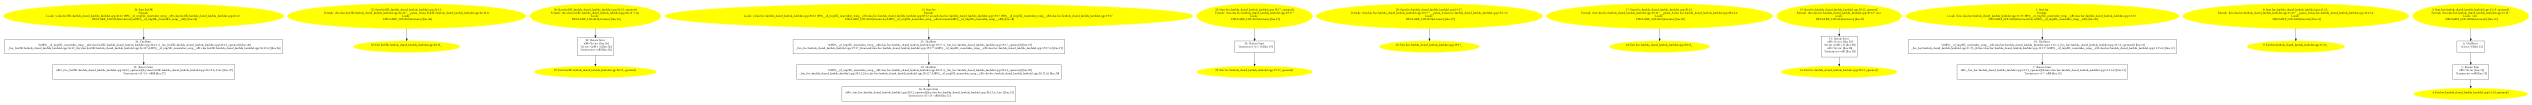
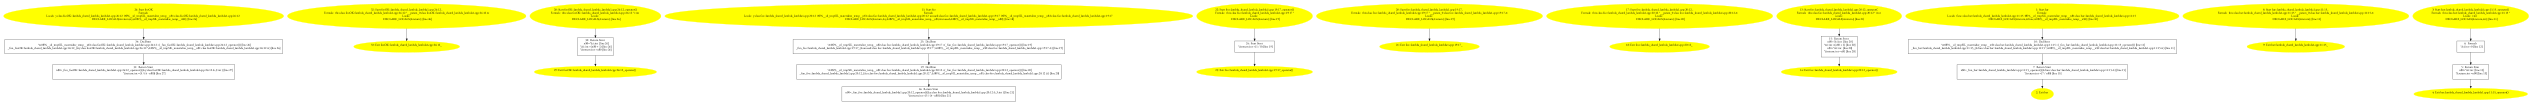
(1255, 47) -> (1255, 47)
(2471, 47) -> (2471, 47)
none -> (2042, 94)
